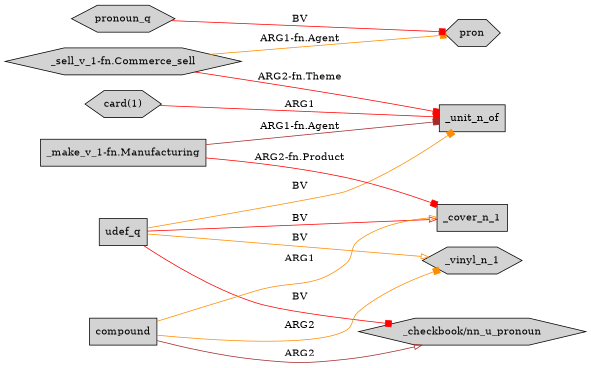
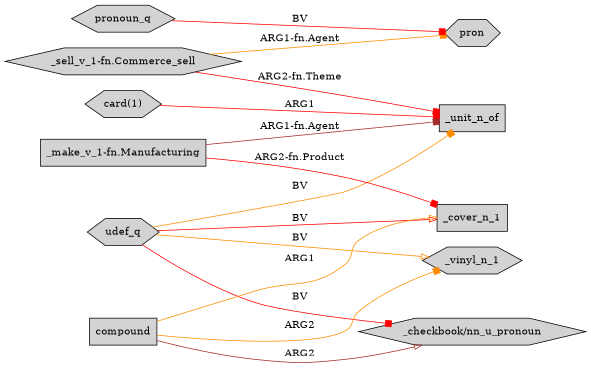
(123, 232) -> (123, 232)
